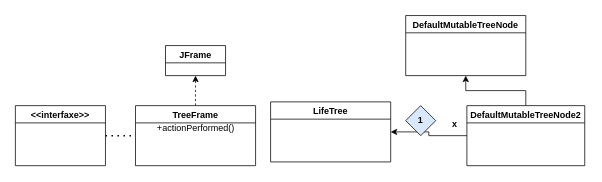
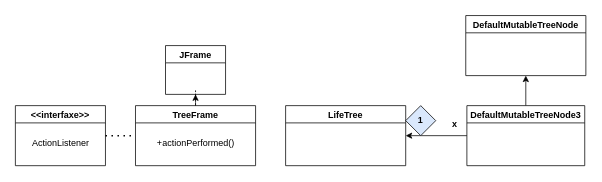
(465, 45) -> (525, 45)
(195, 60) -> (195, 70)
(525, 114) -> (525, 114)
(195, 128) -> (195, 143)
(330, 132) -> (345, 135)
none -> (60, 143)
